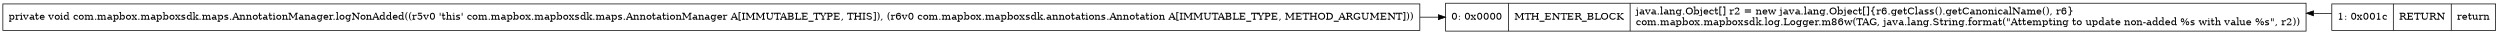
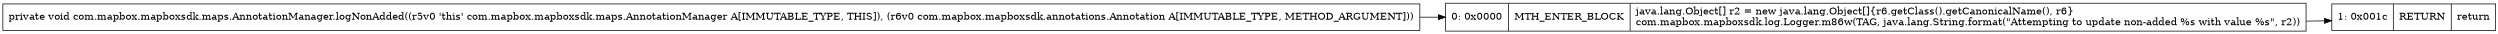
(2323, 13) -> (2315, 21)
